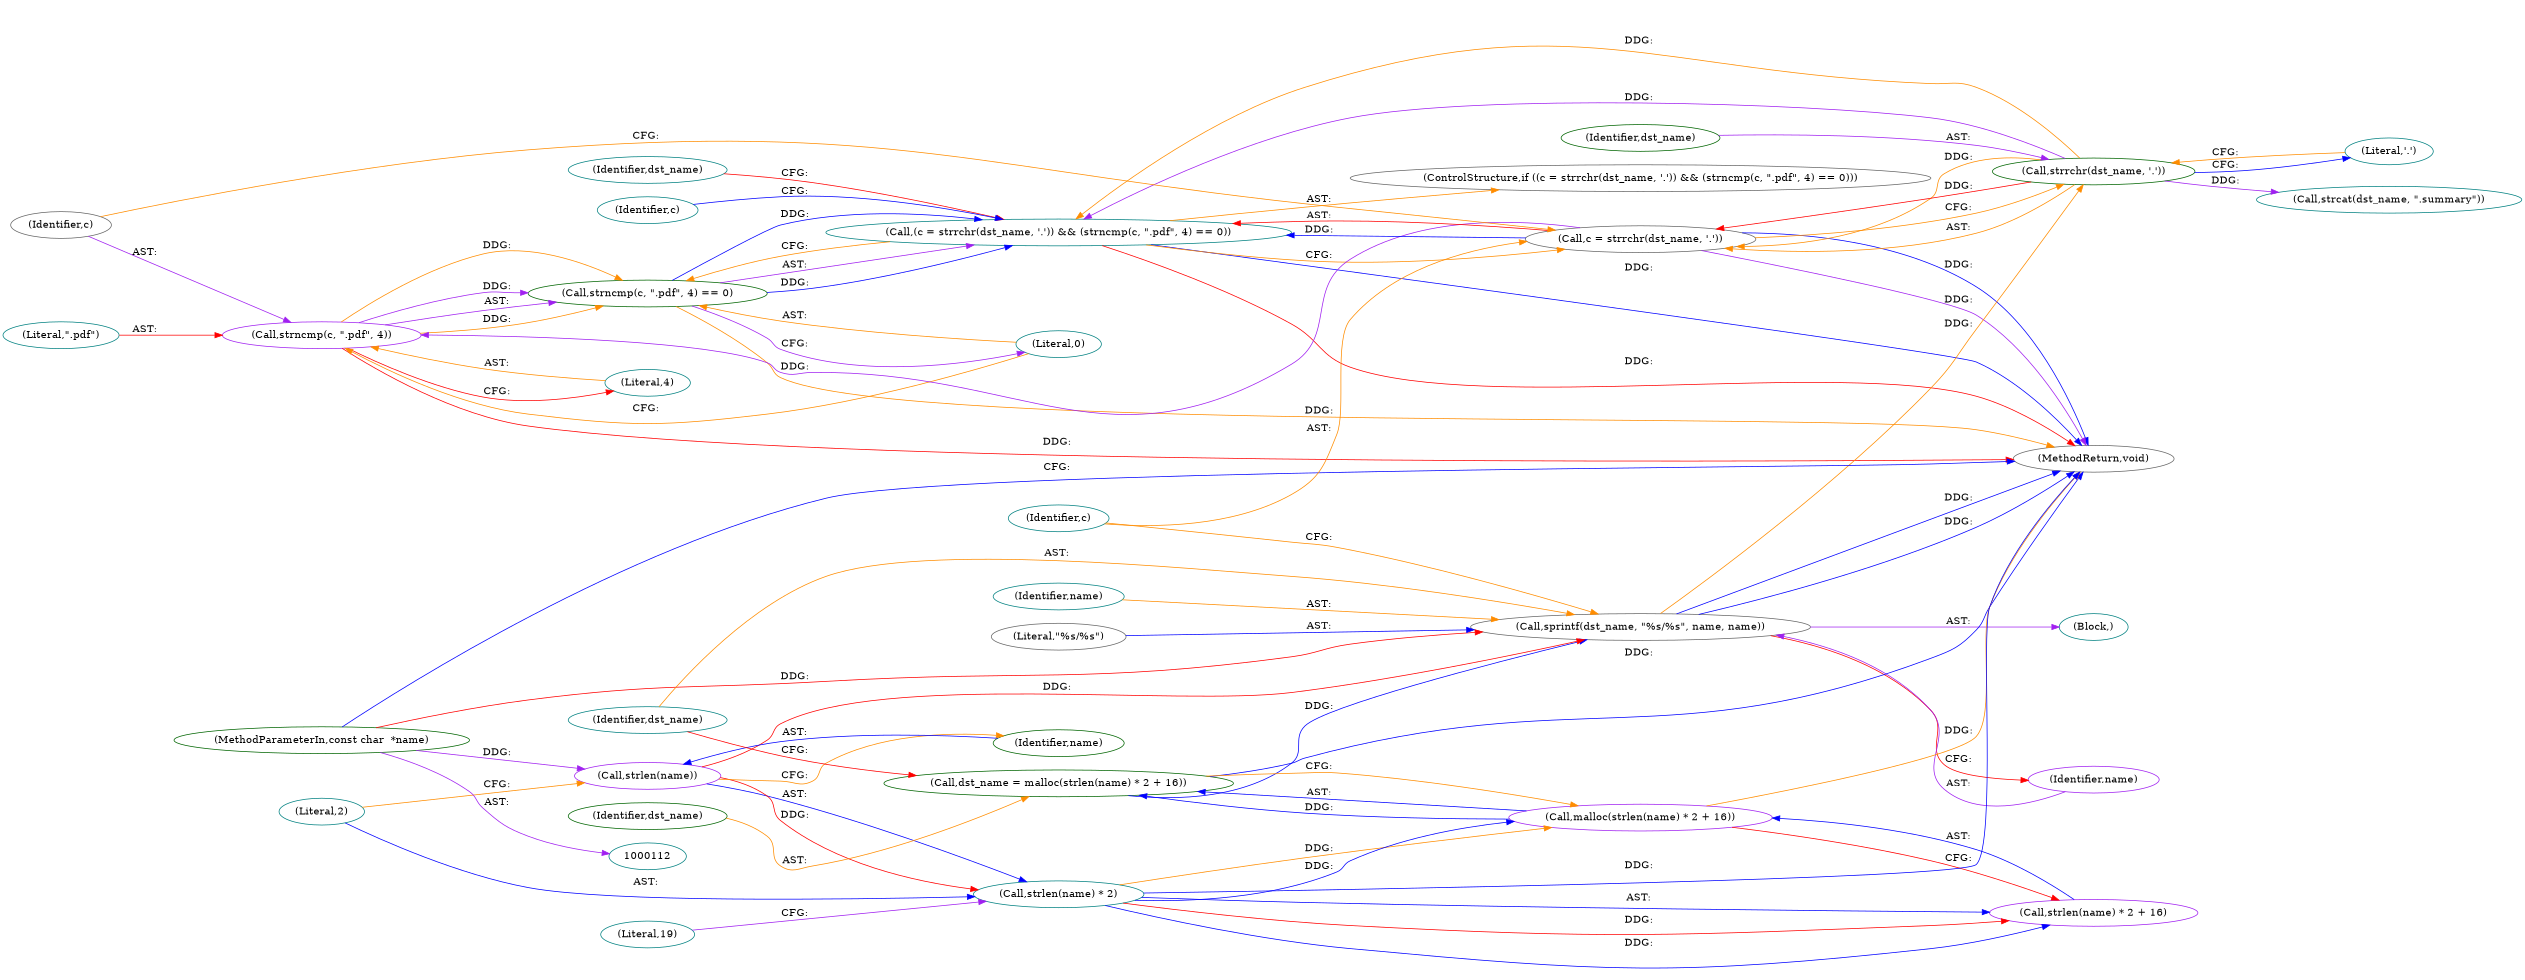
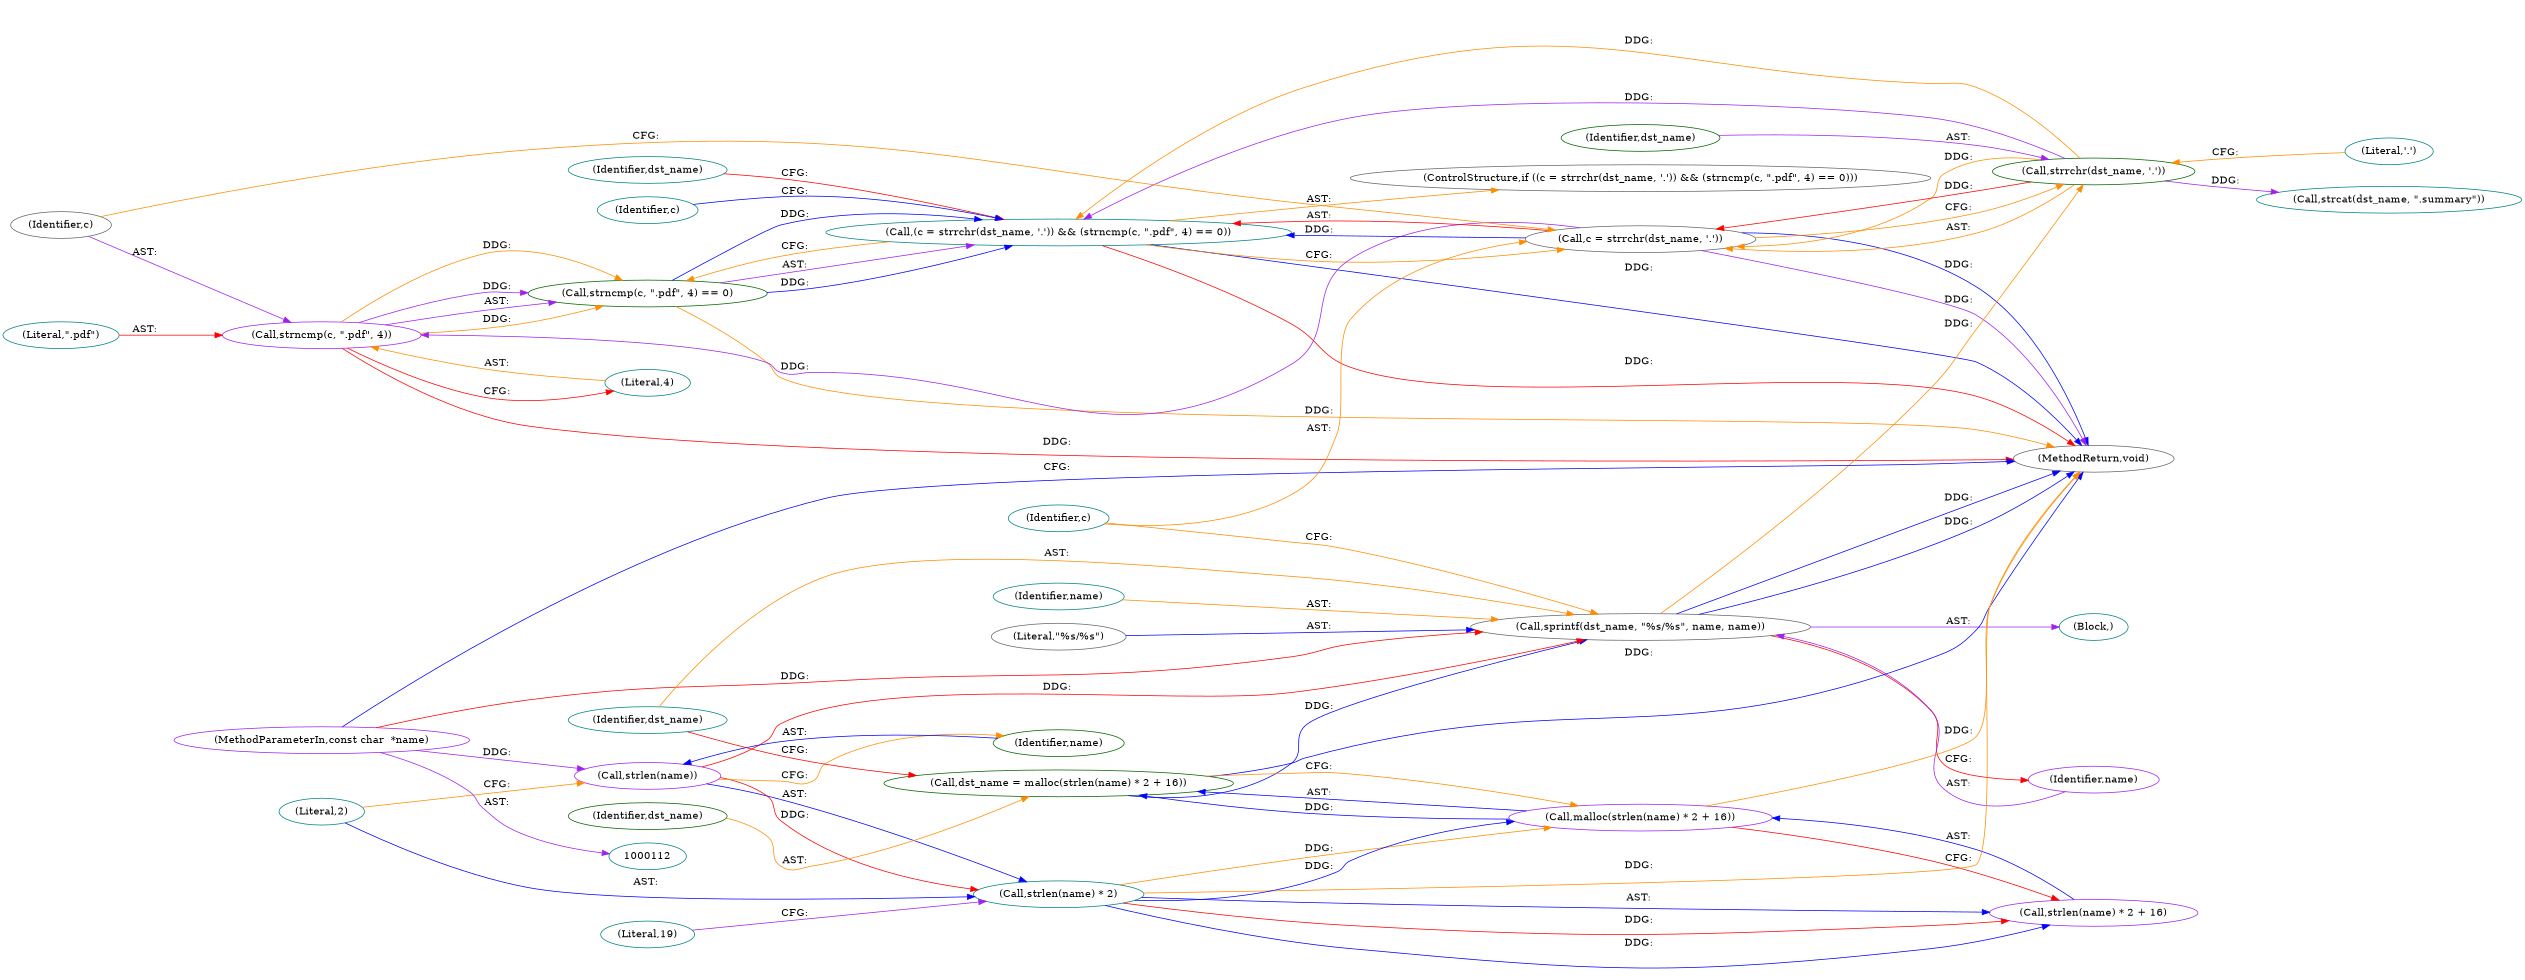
(2269, 168) -> none
(1059, 344) -> none
(322, 740) -> (322, 740)
(1768, 879) -> (1768, 879)
